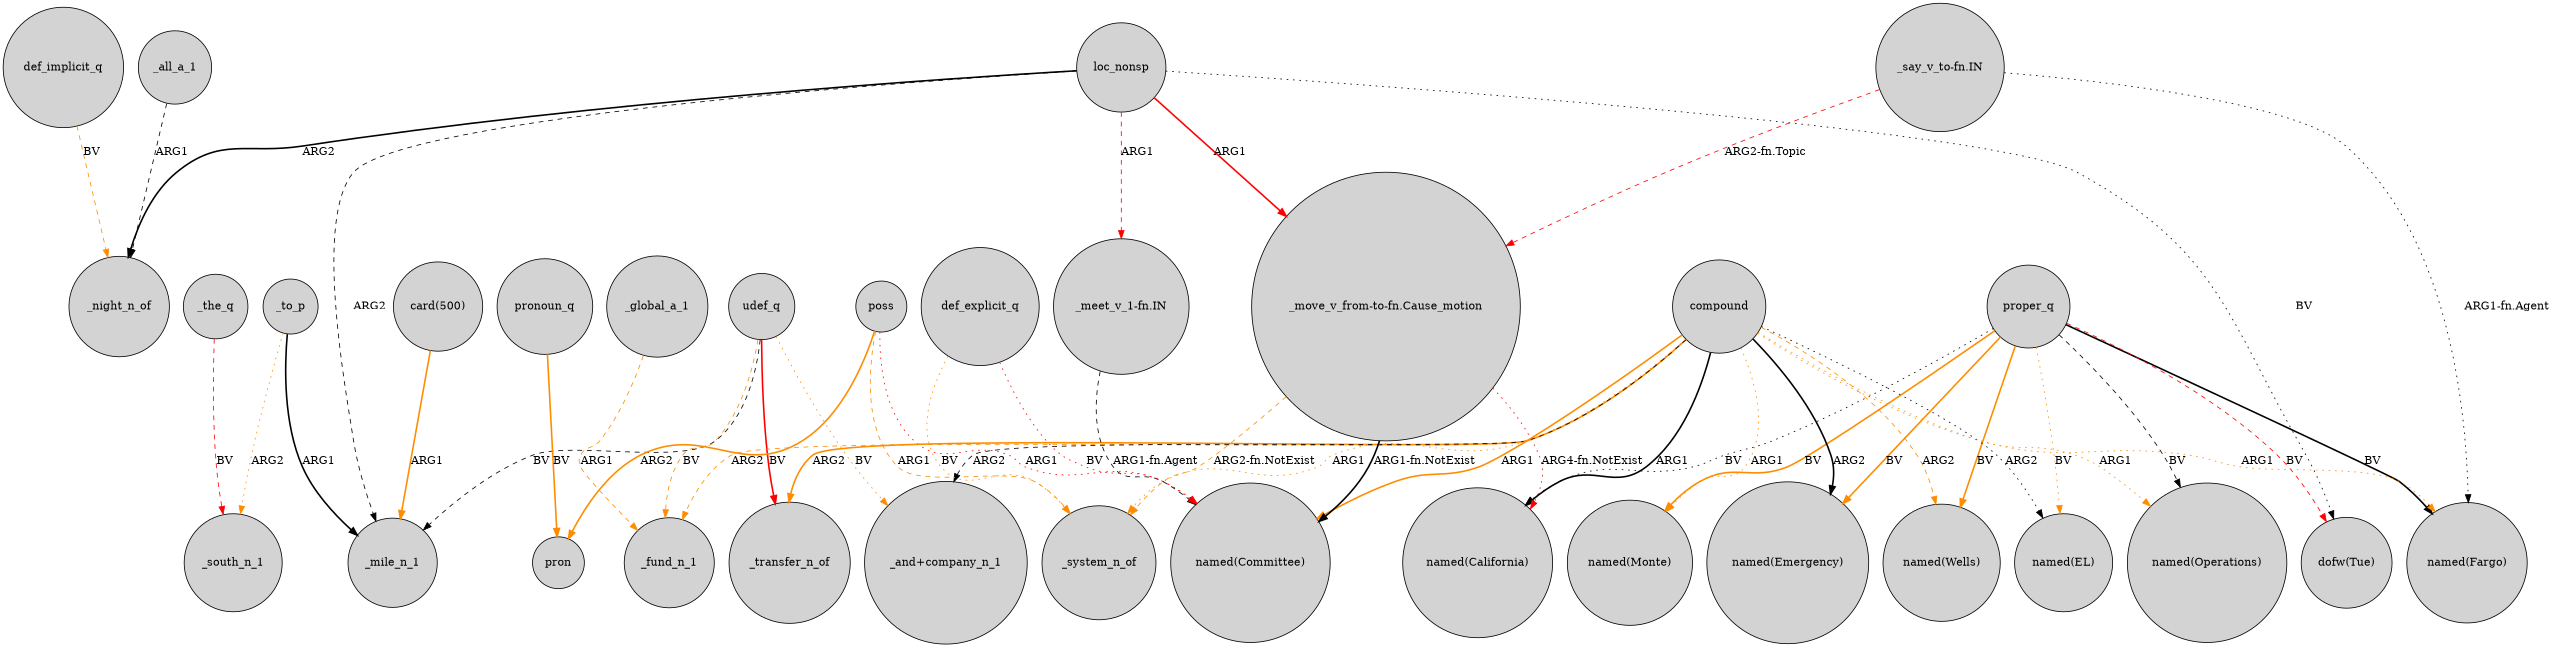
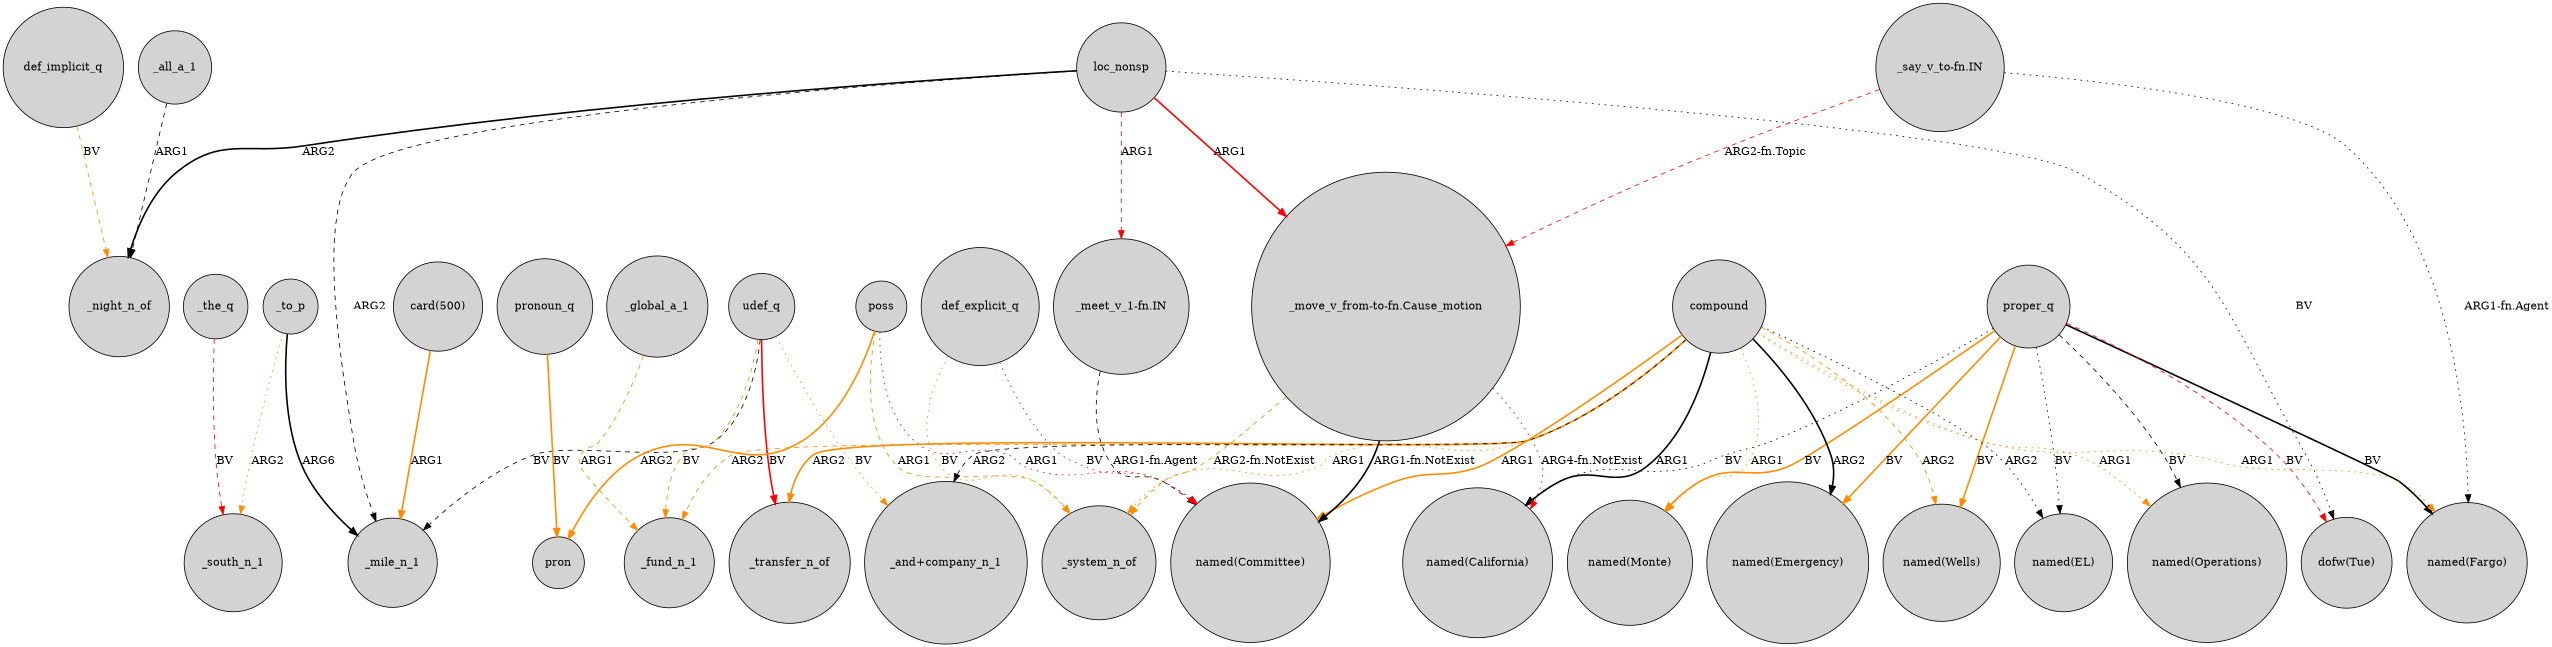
(2050, 426) -> (2050, 426)
(319, 461) -> (319, 461)
